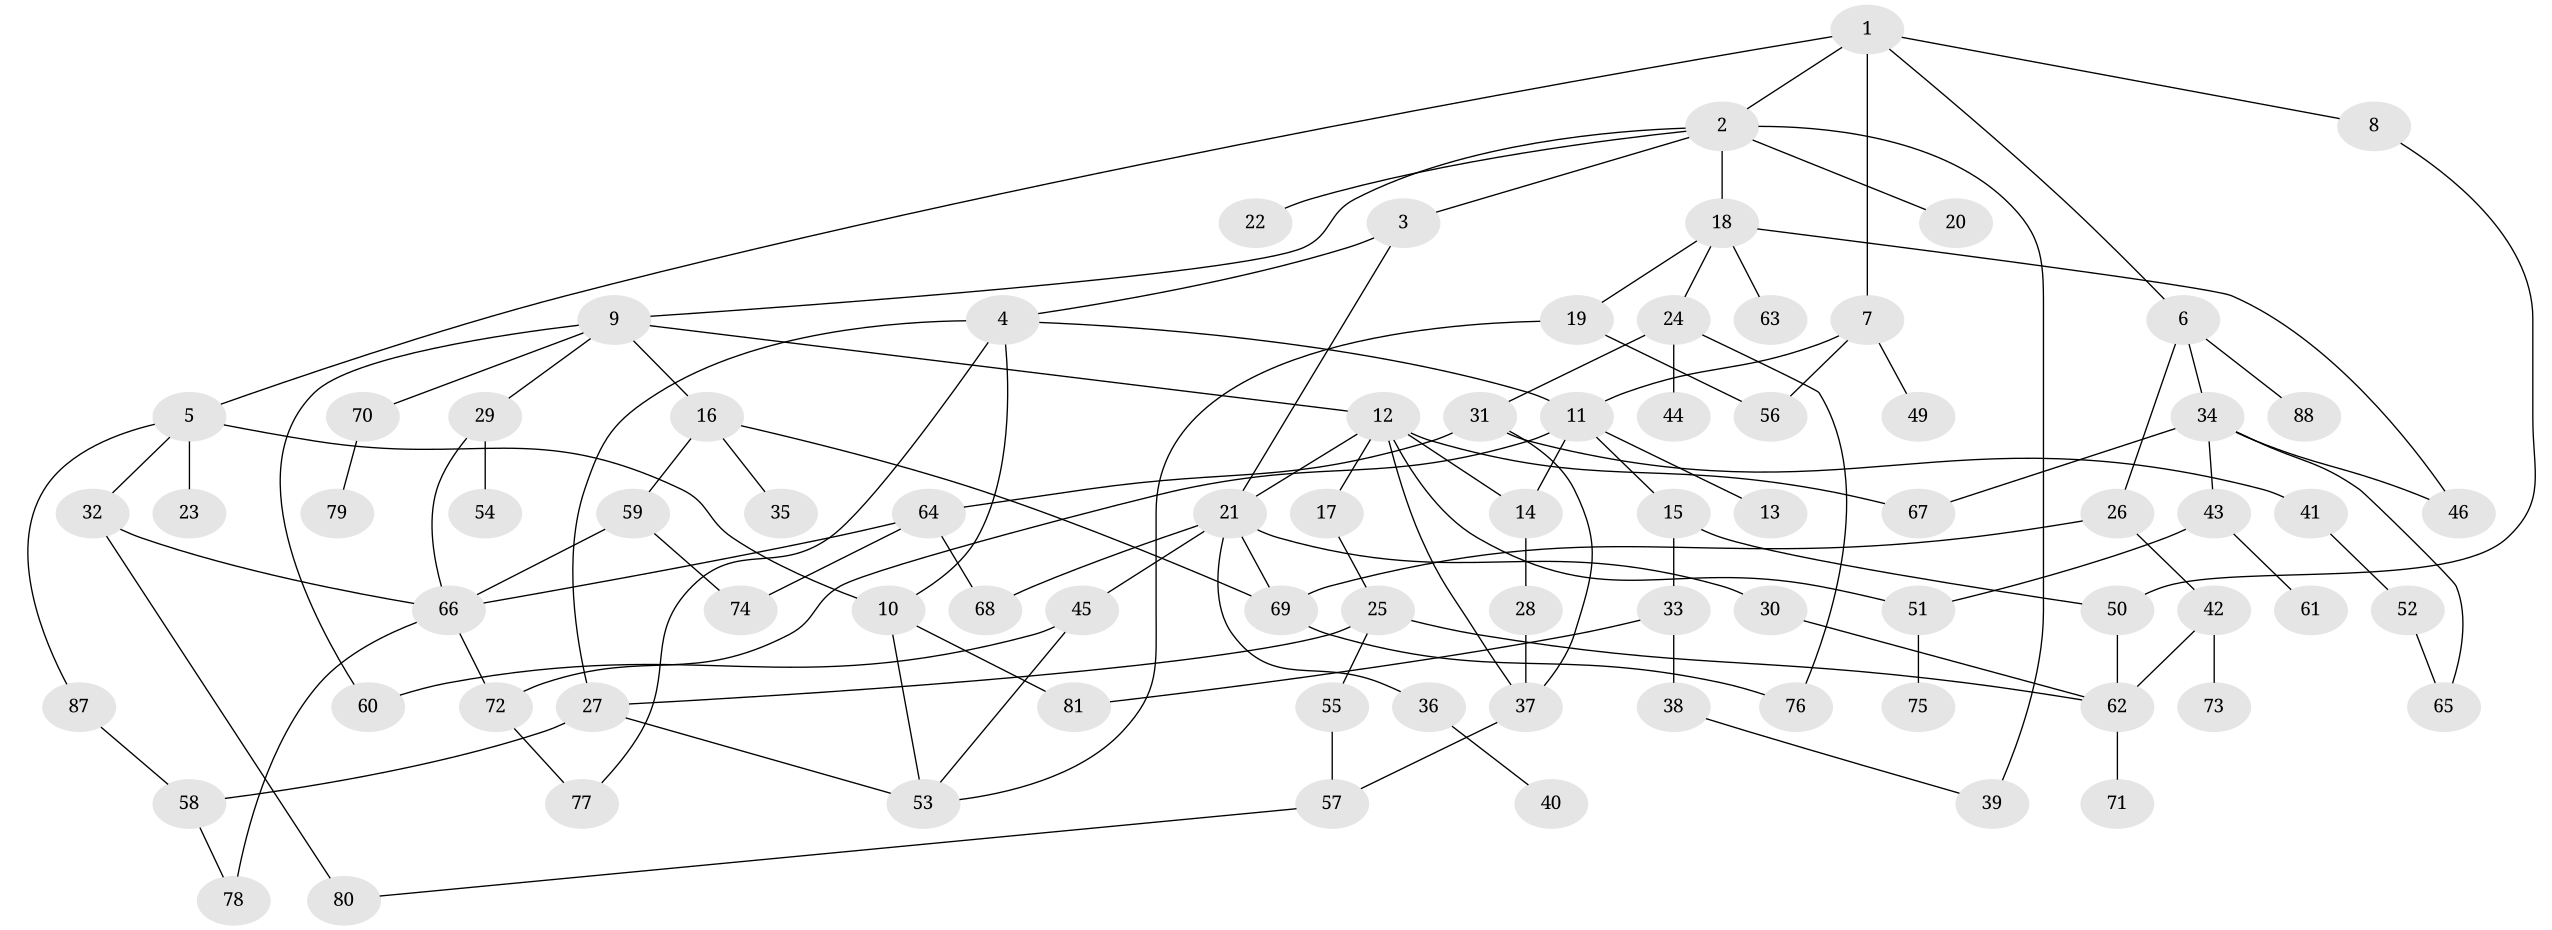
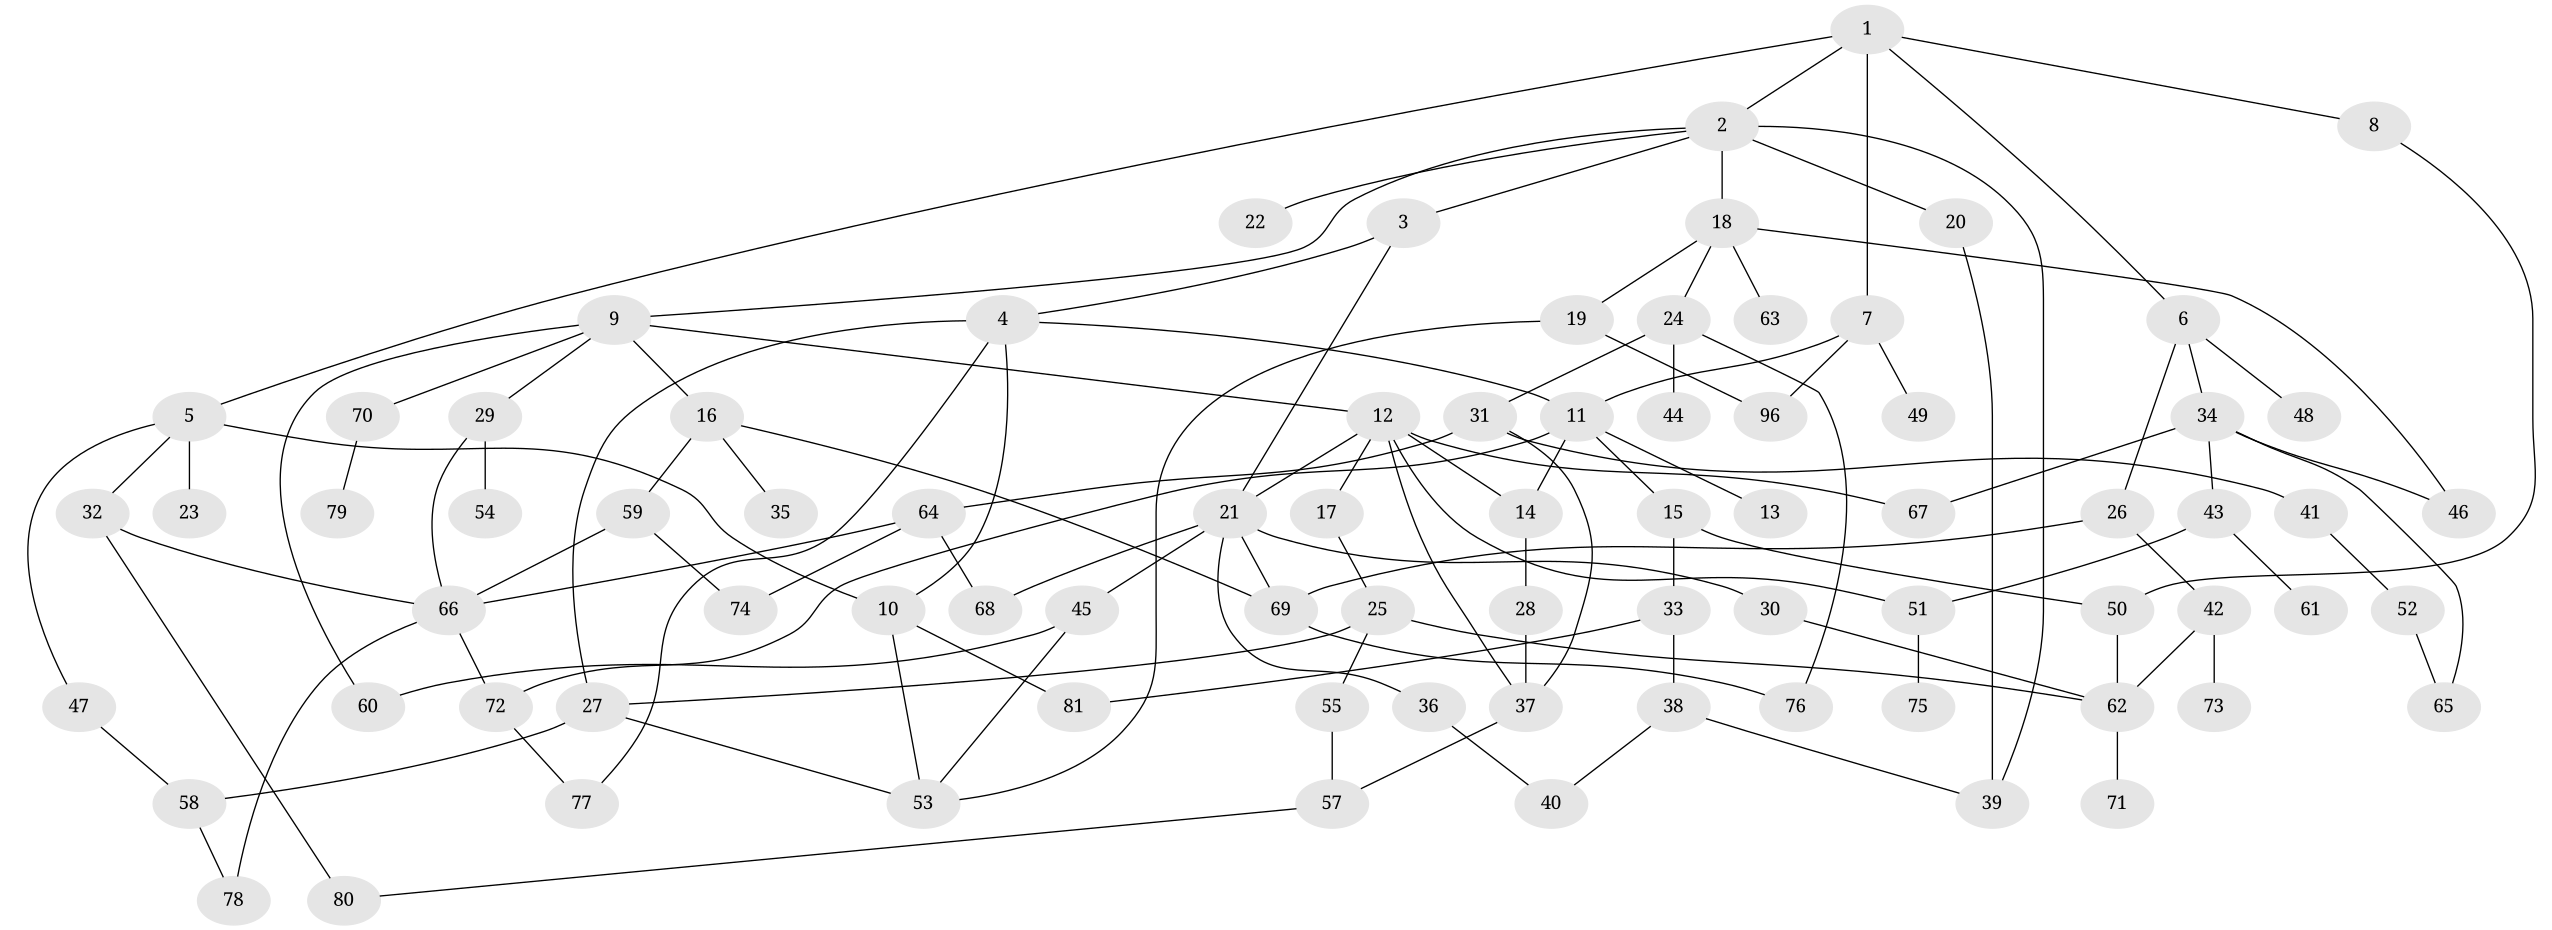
(1770, 417) -> (1770, 417)
(2304, 417) -> (2304, 417)
none -> (1992, 512)
(79, 707) -> (79, 707)
none -> (1612, 756)
